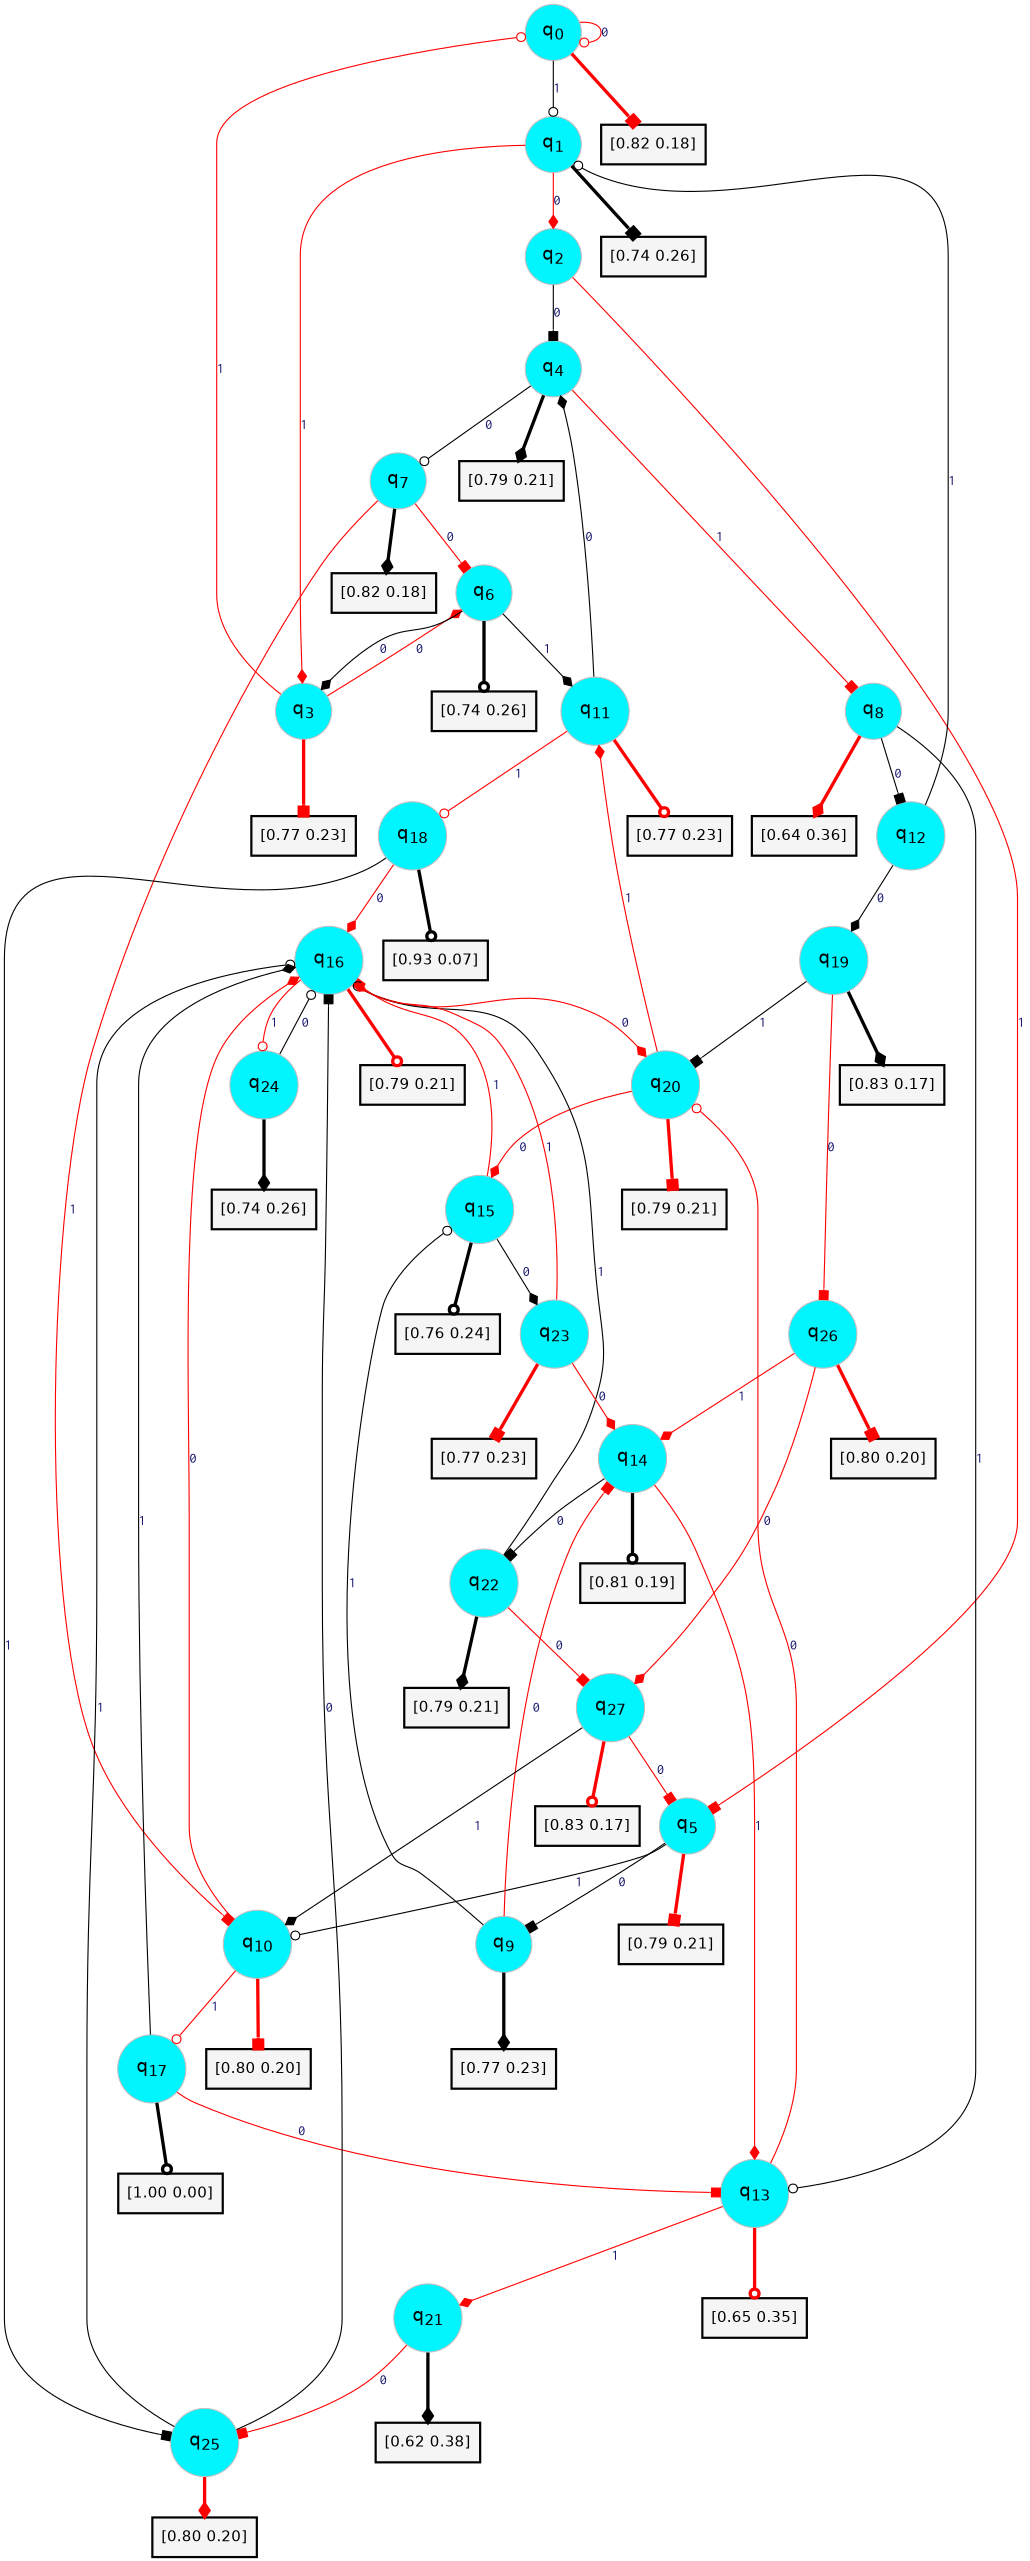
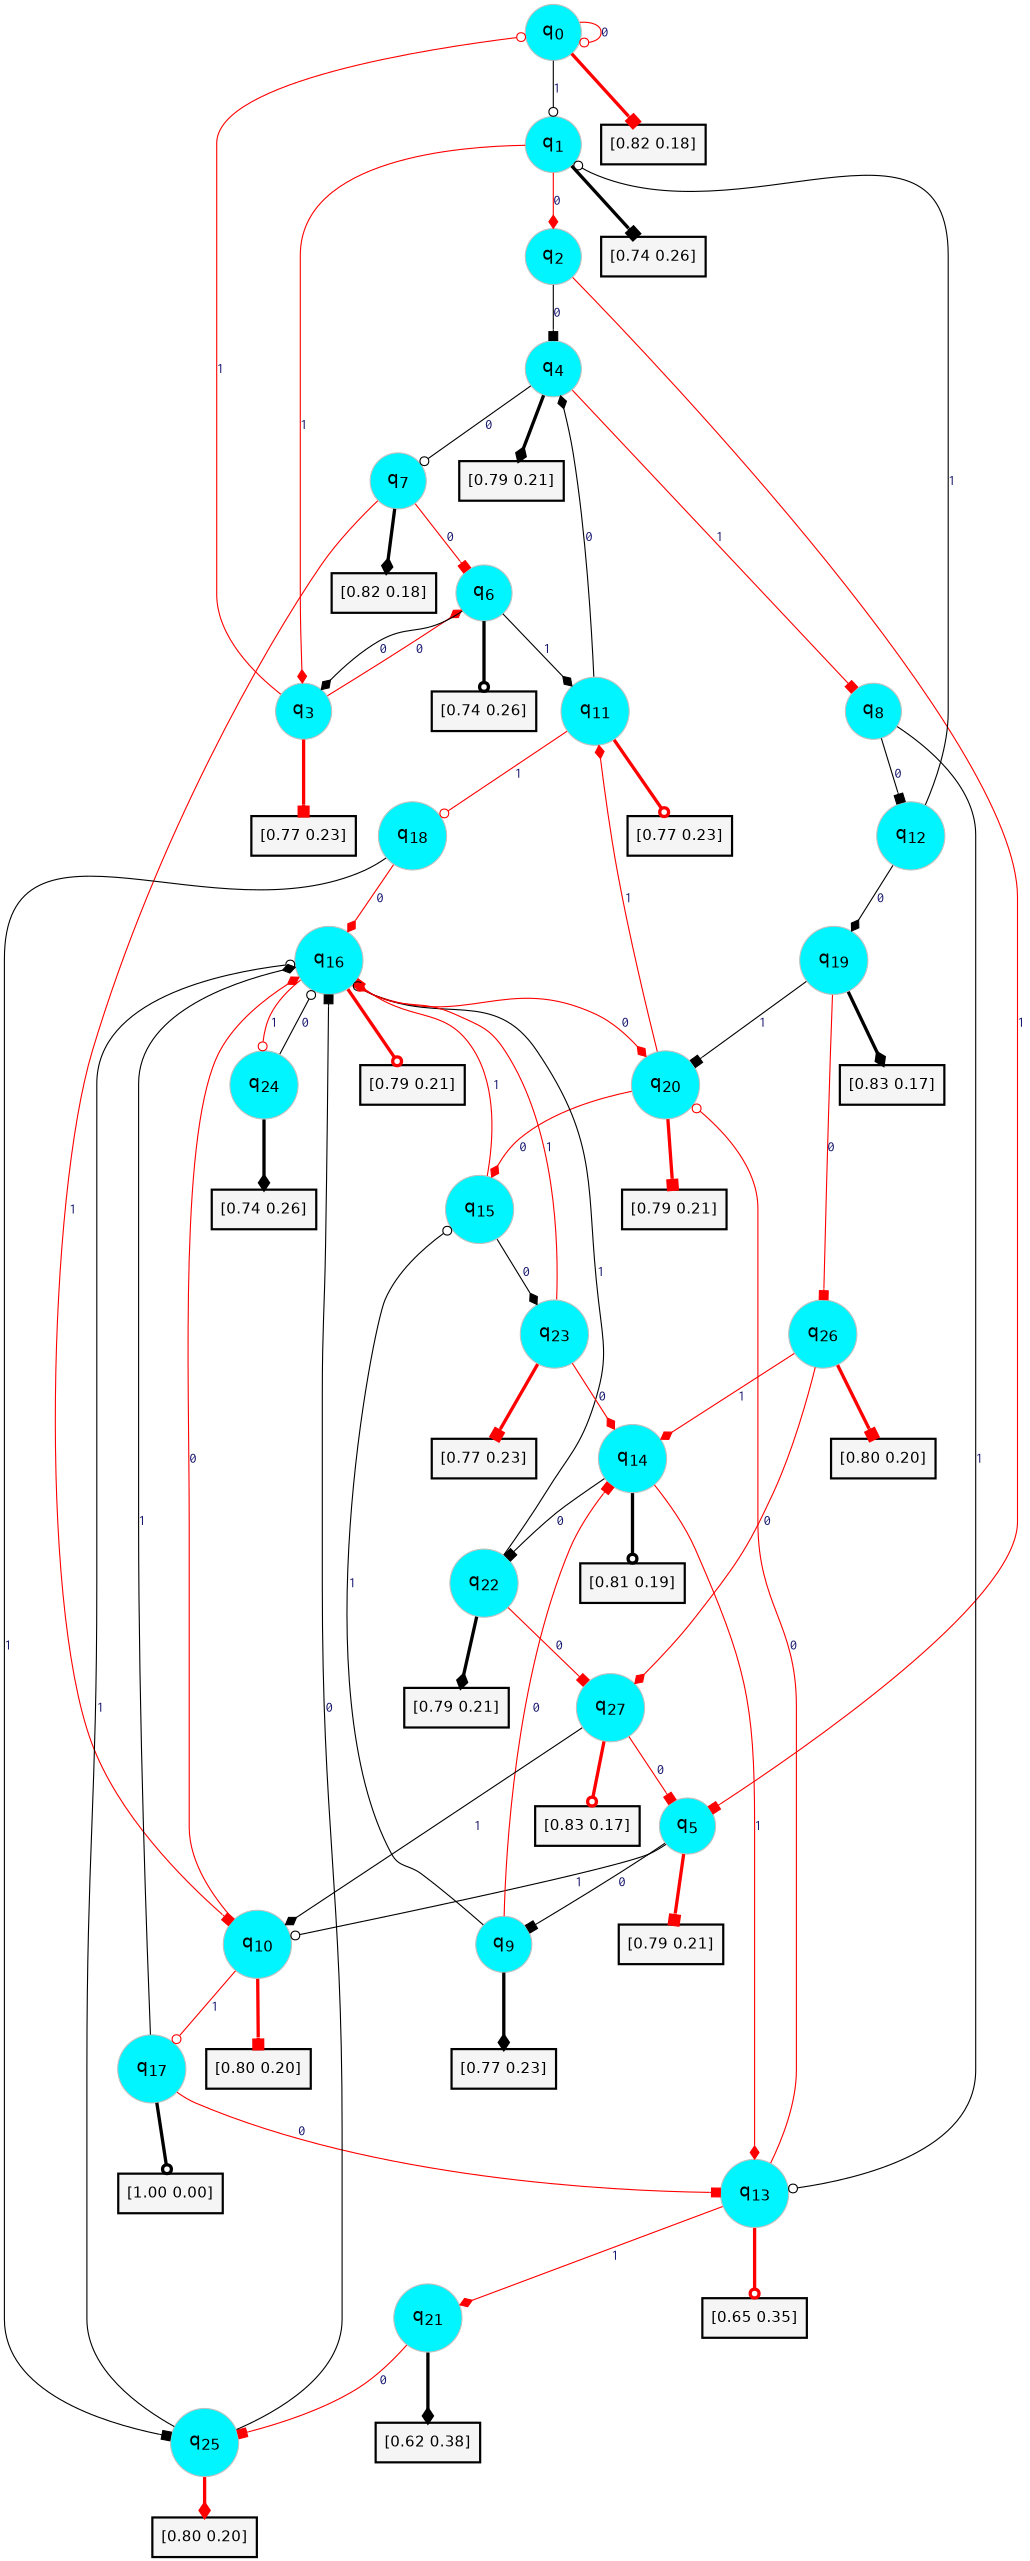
(804, 836) -> none
(436, 960) -> none
(448, 1334) -> none
